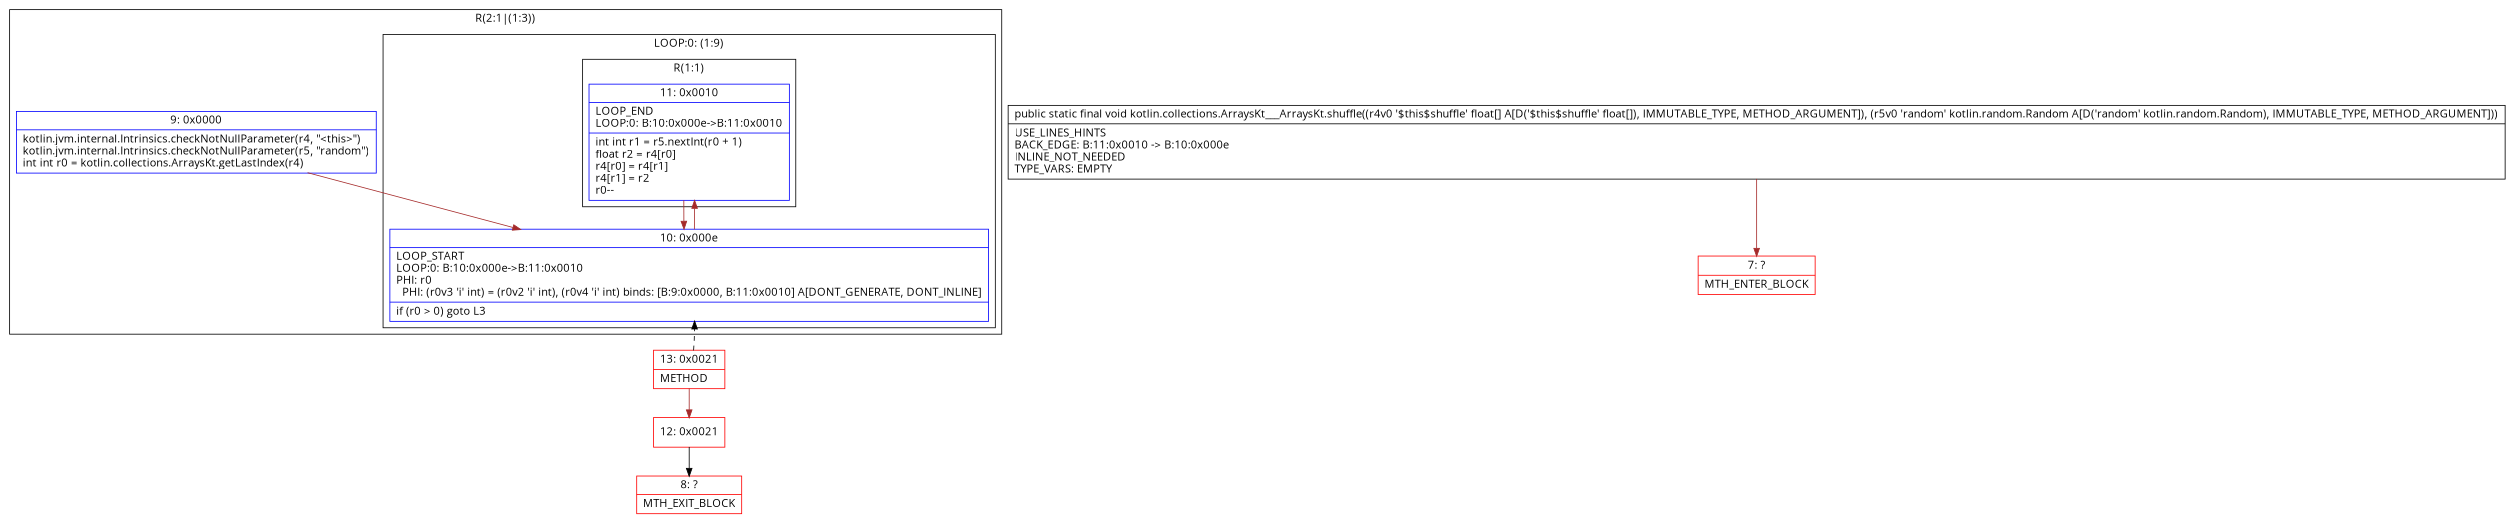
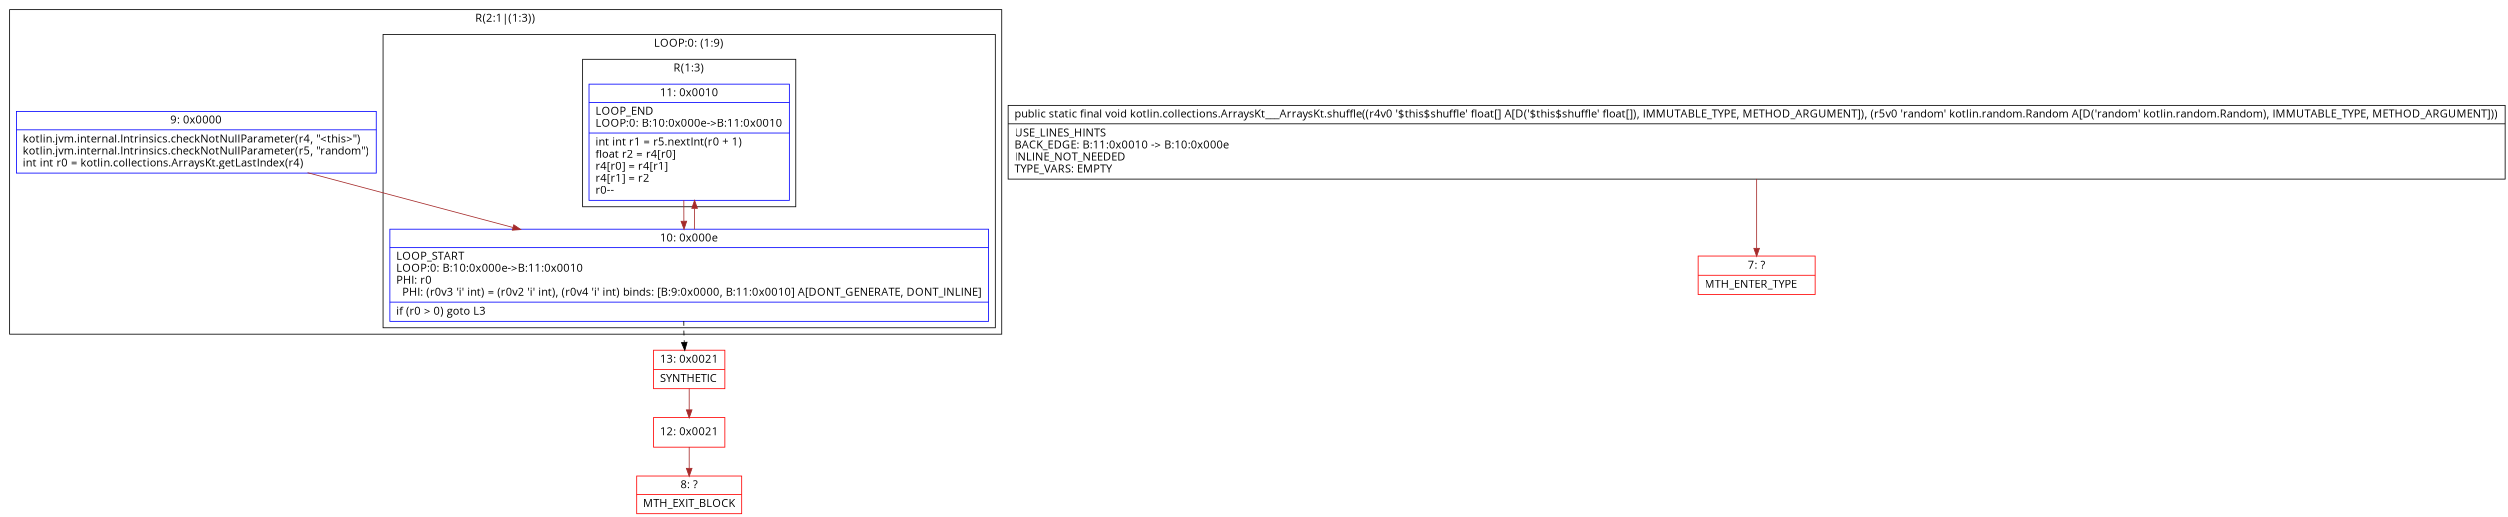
(689, 69) -> (689, 69)
(1757, 284) -> (1751, 284)
(694, 340) -> (684, 332)
(684, 379) -> (689, 379)
(689, 458) -> (689, 458)
